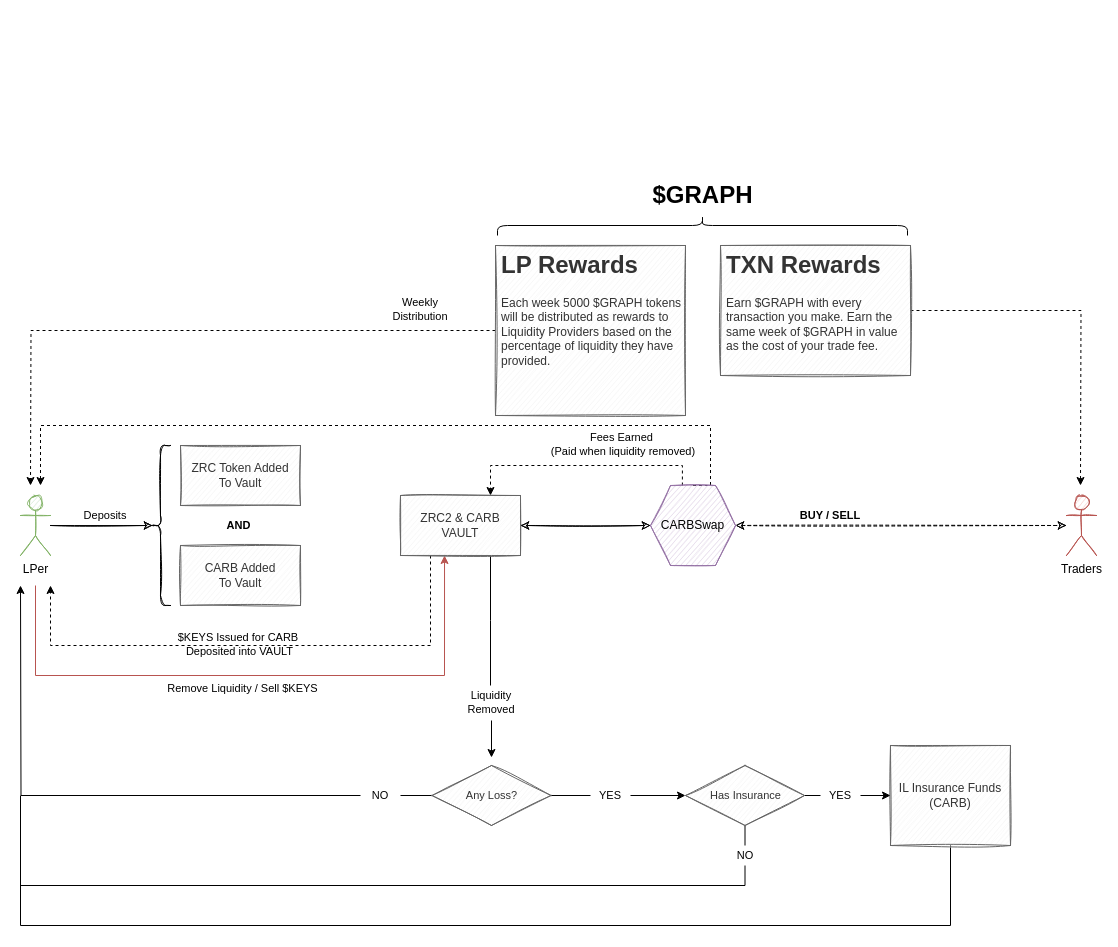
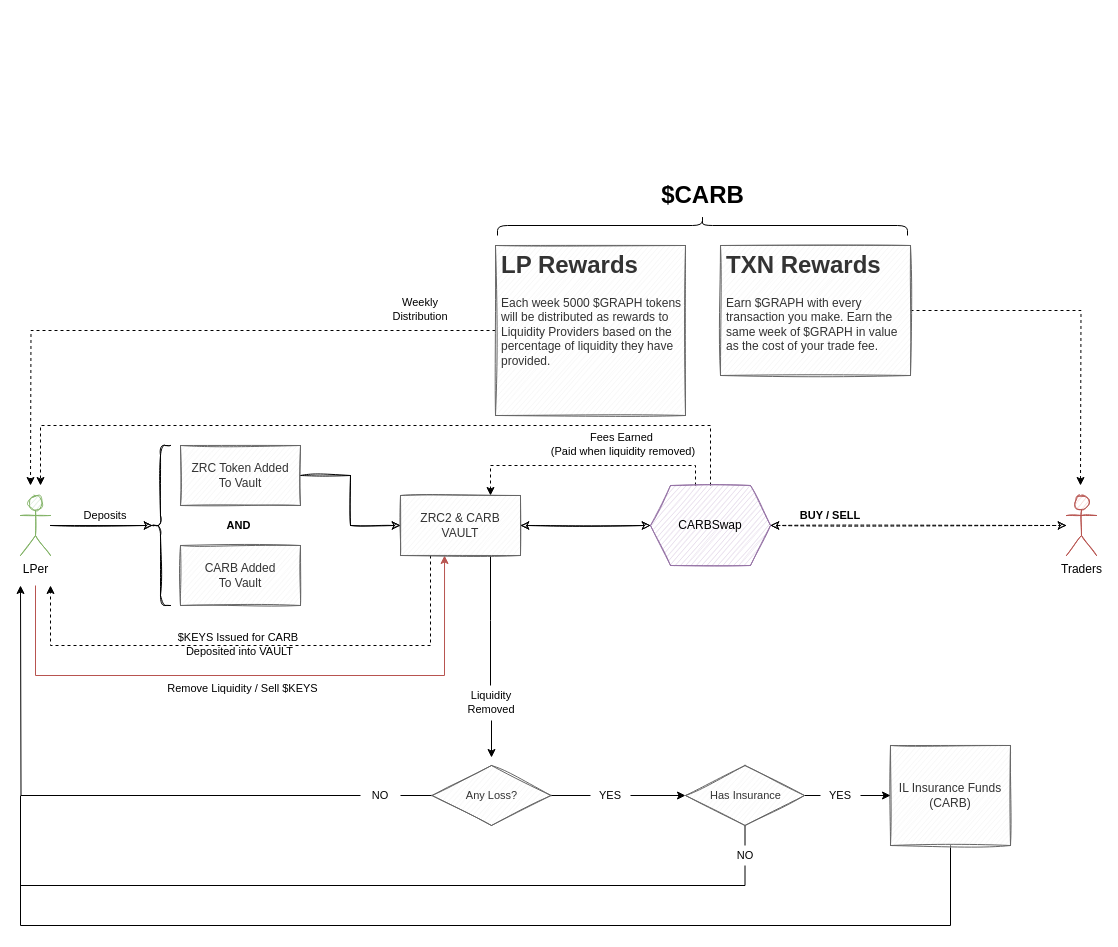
(703, 196) -> (703, 196)
none -> (351, 498)
(693, 526) -> (711, 526)
